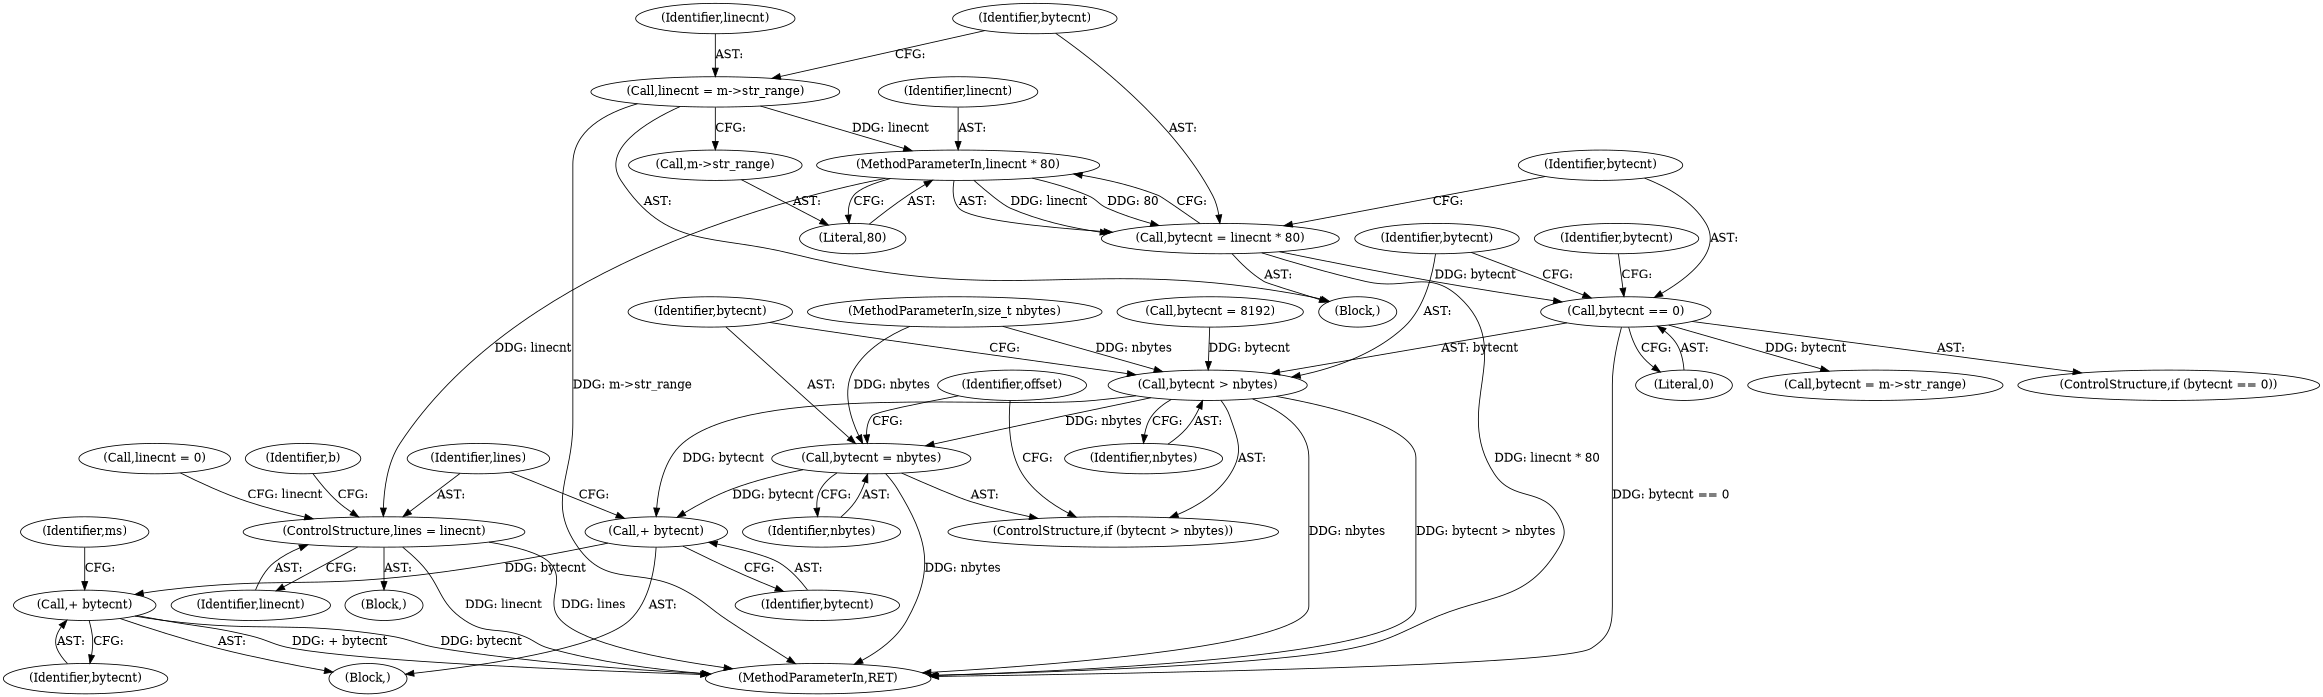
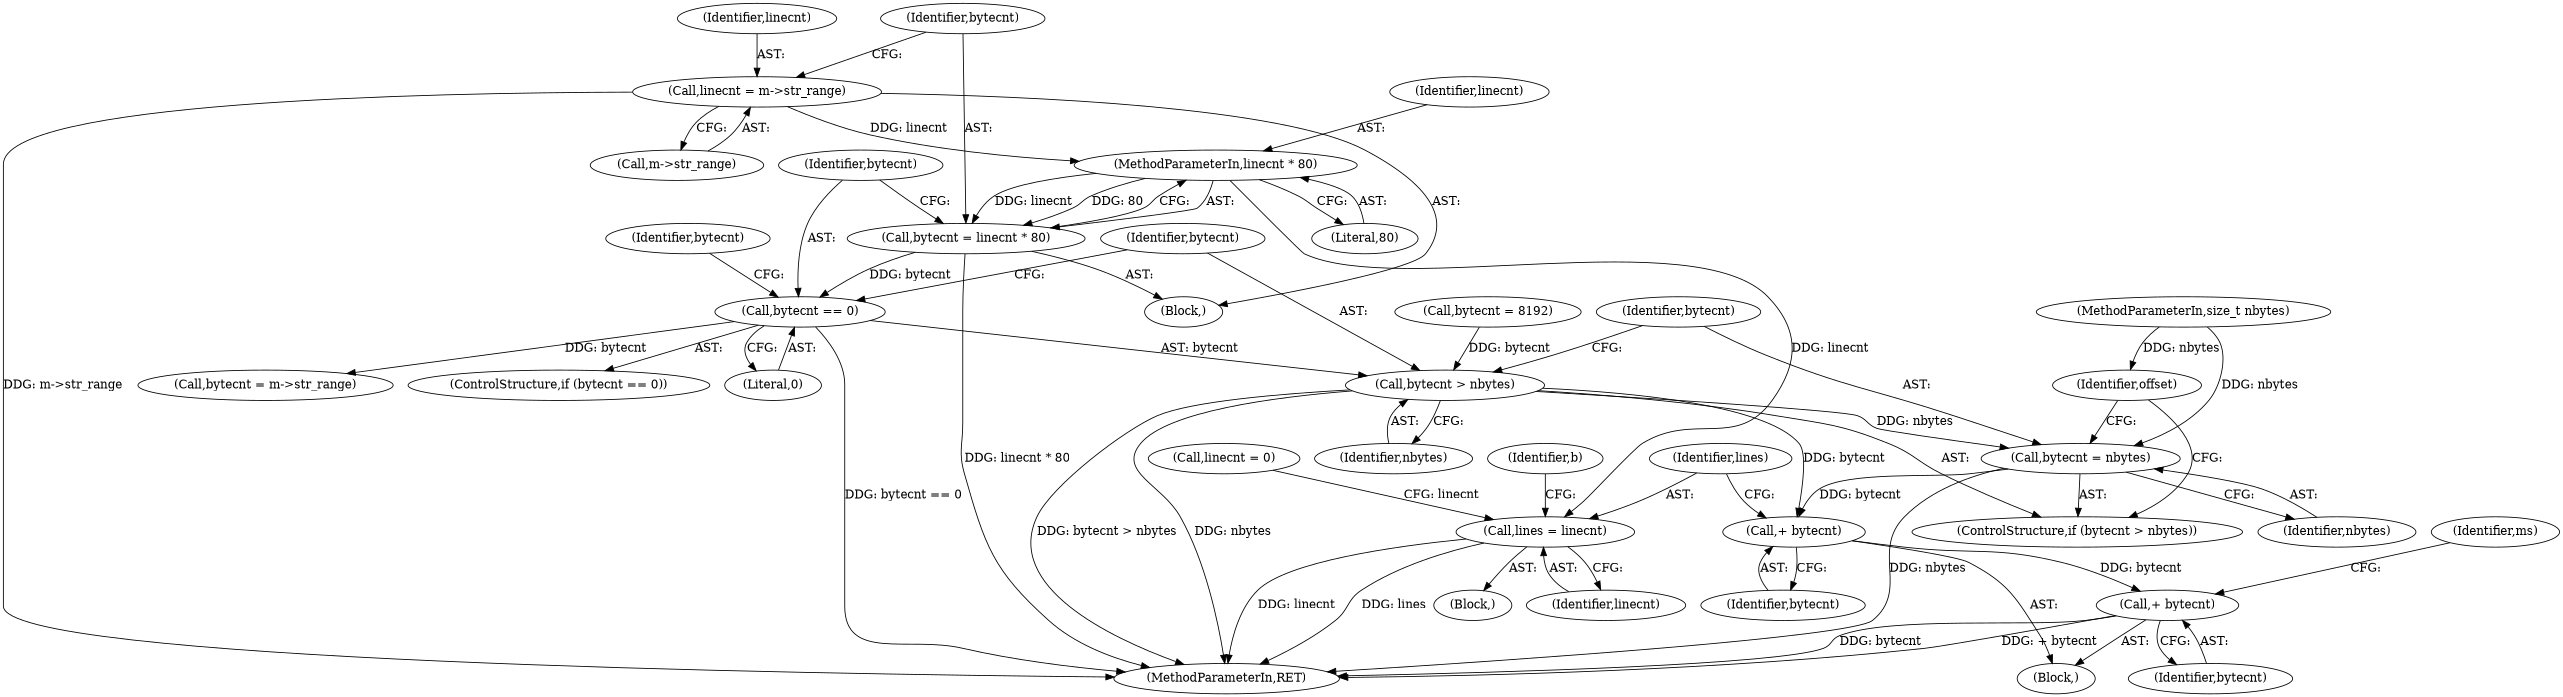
(779, 199) -> (730, 136)
(1079, 348) -> (2143, 342)
(384, 532) -> (1545, 532)
